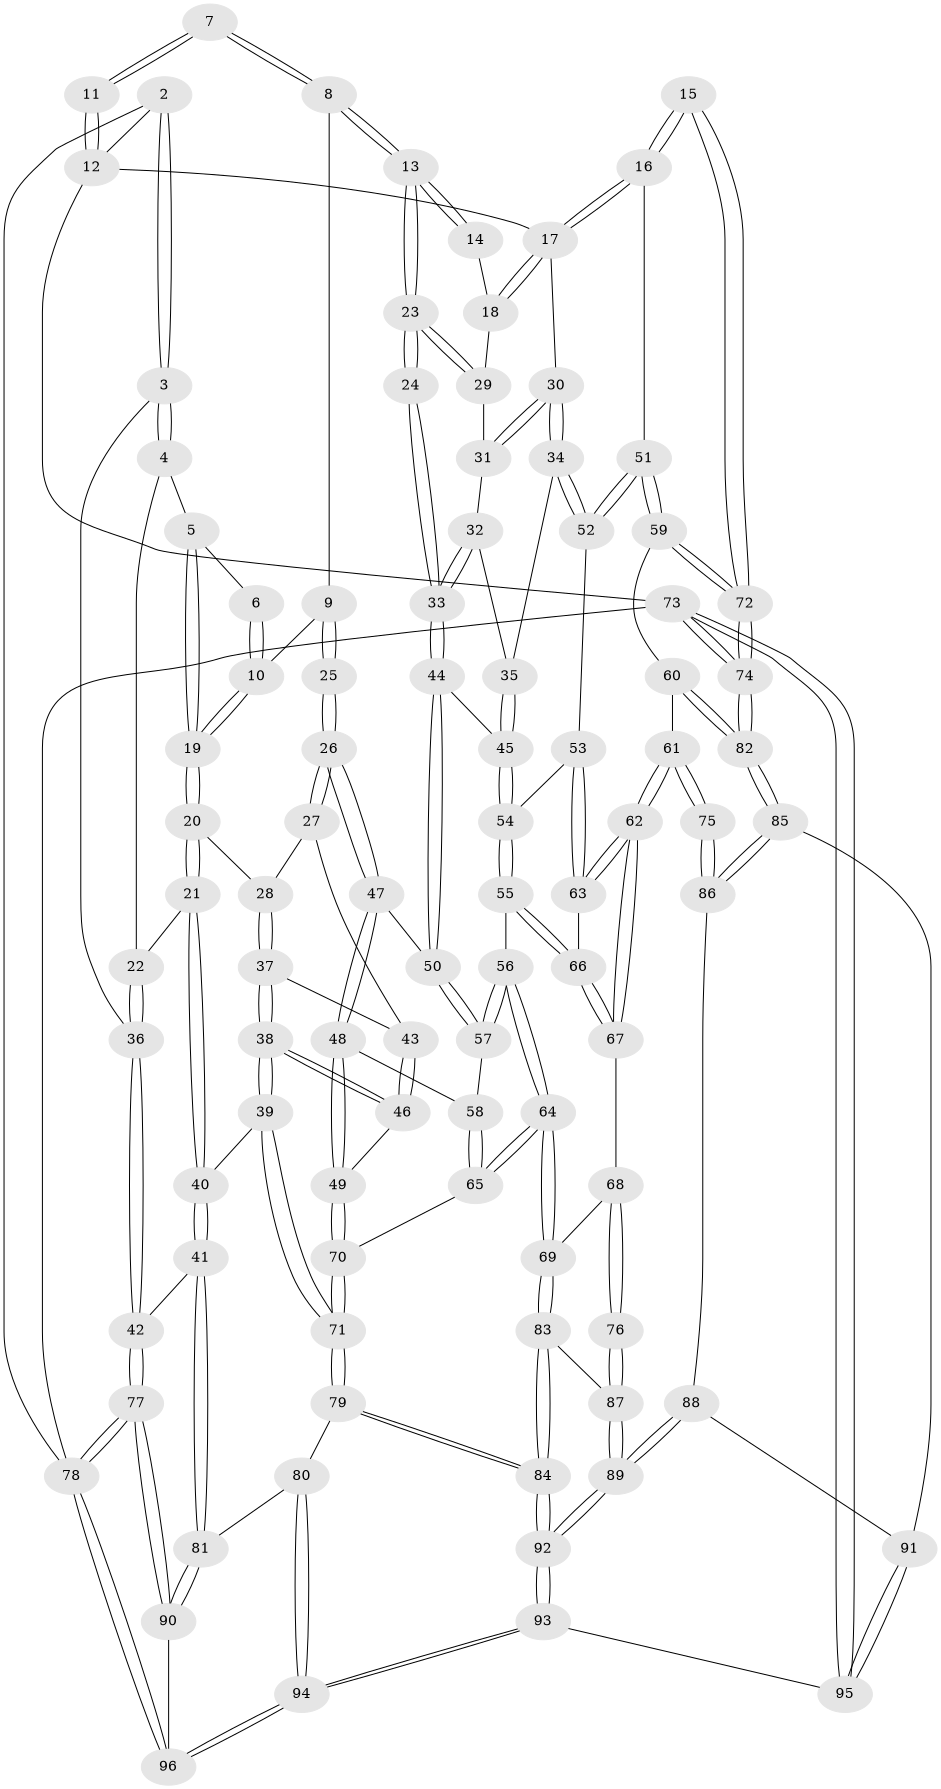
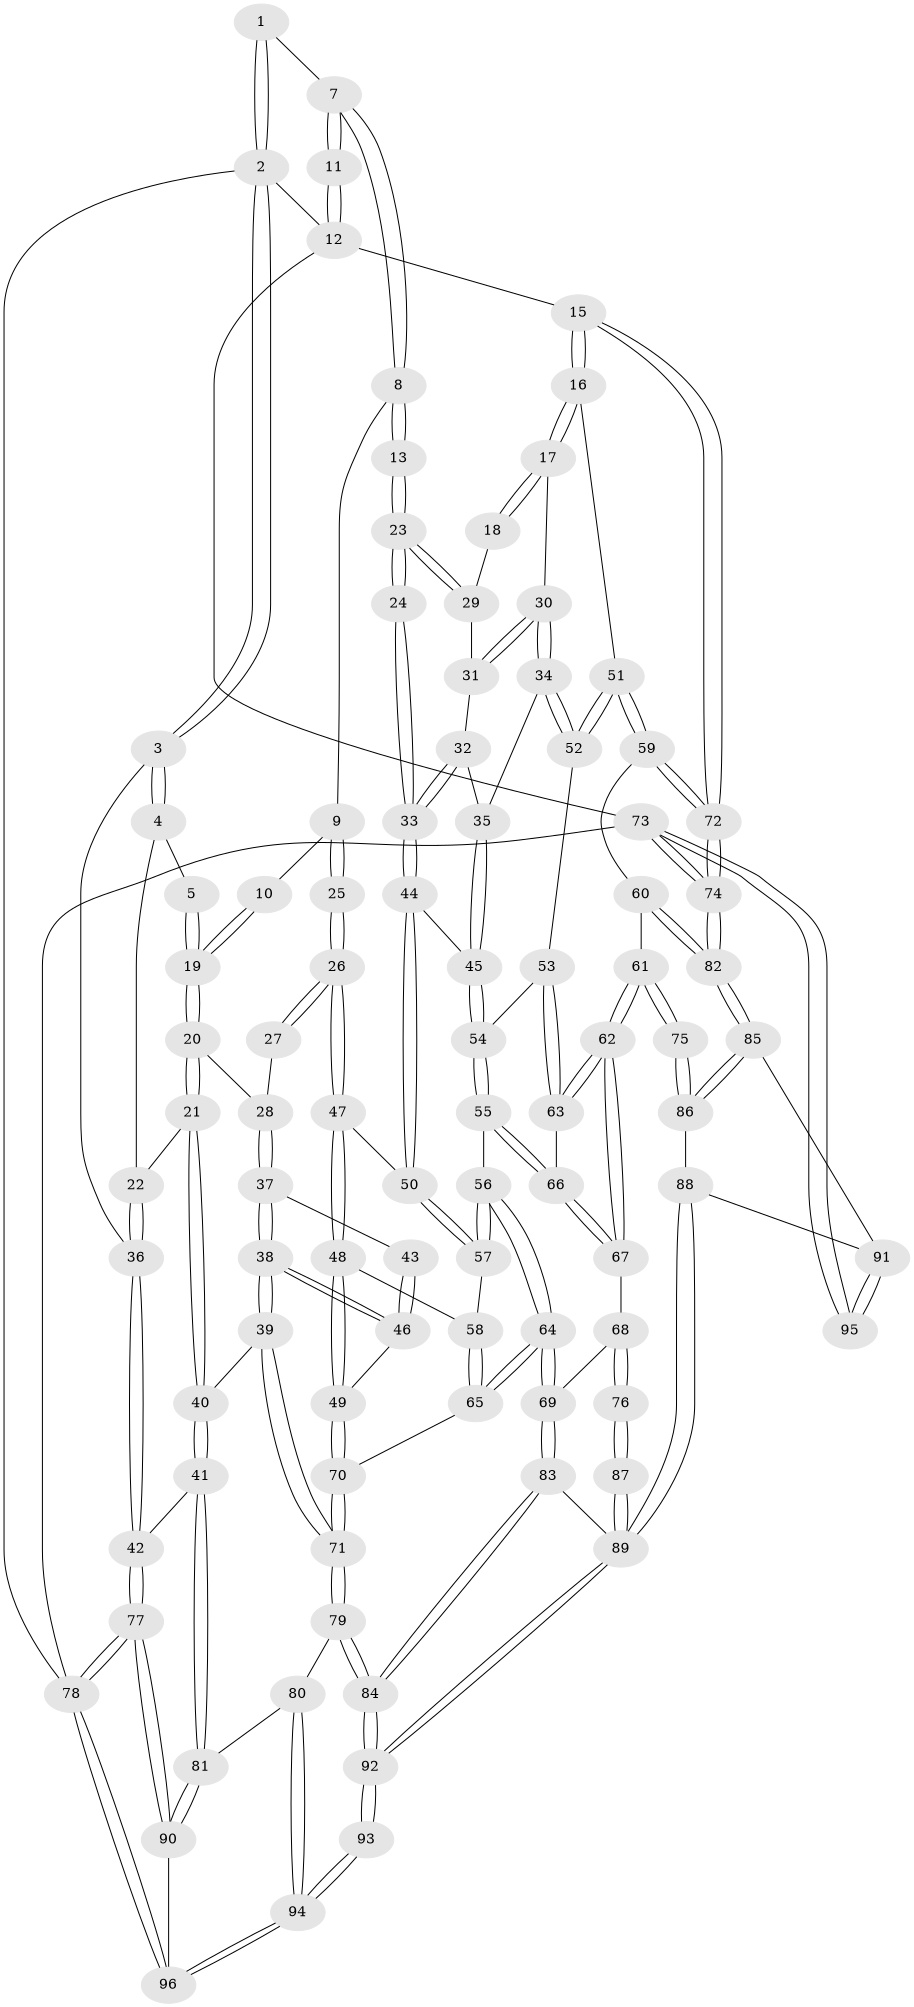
none -> (262, 22)
(316, 185) -> (457, 277)
(476, 240) -> none
(256, 604) -> none
(351, 935) -> none
(579, 1367) -> (585, 1512)
(694, 1658) -> none
